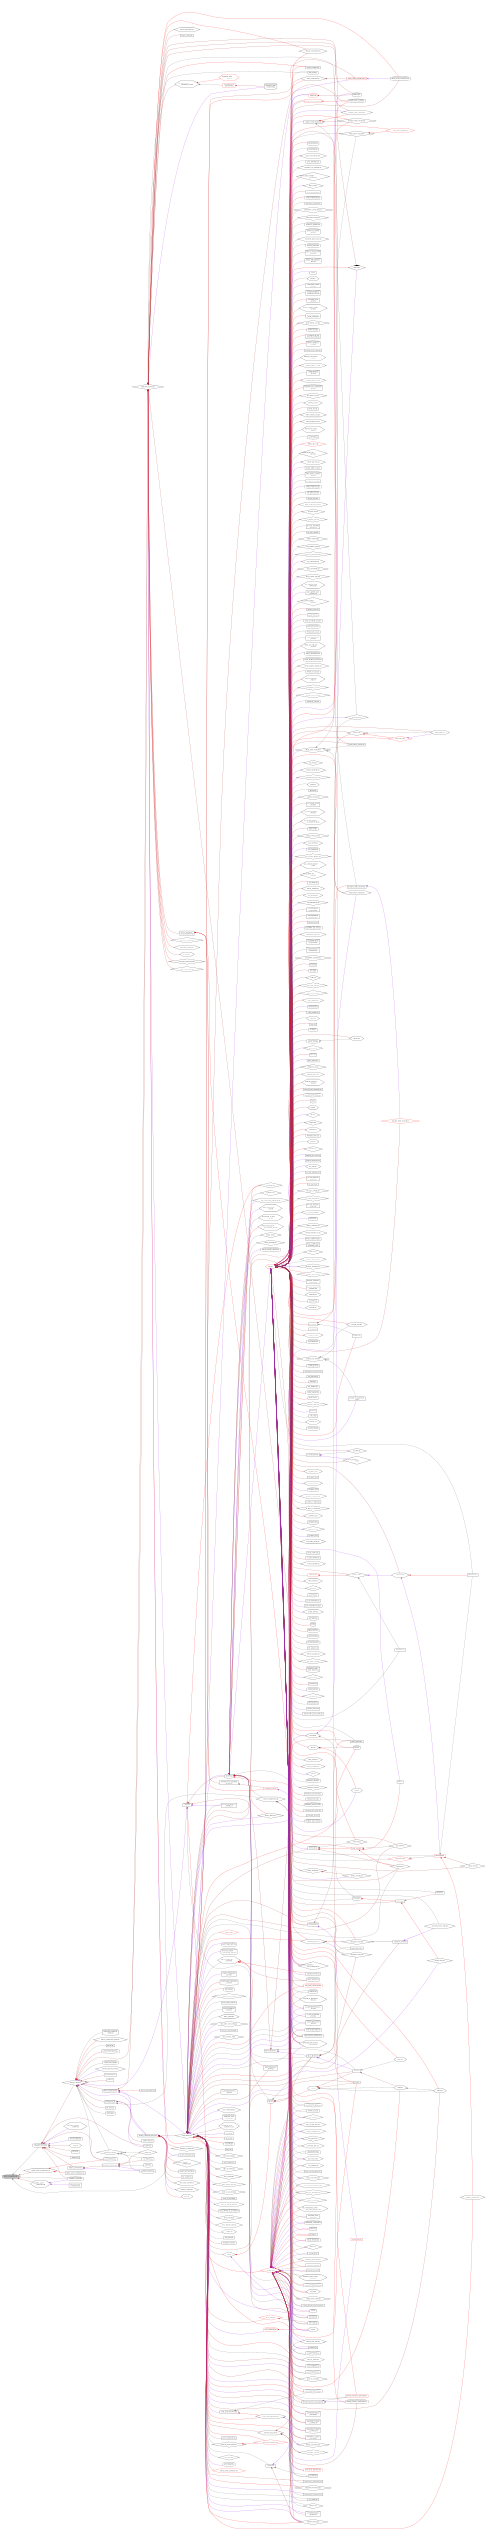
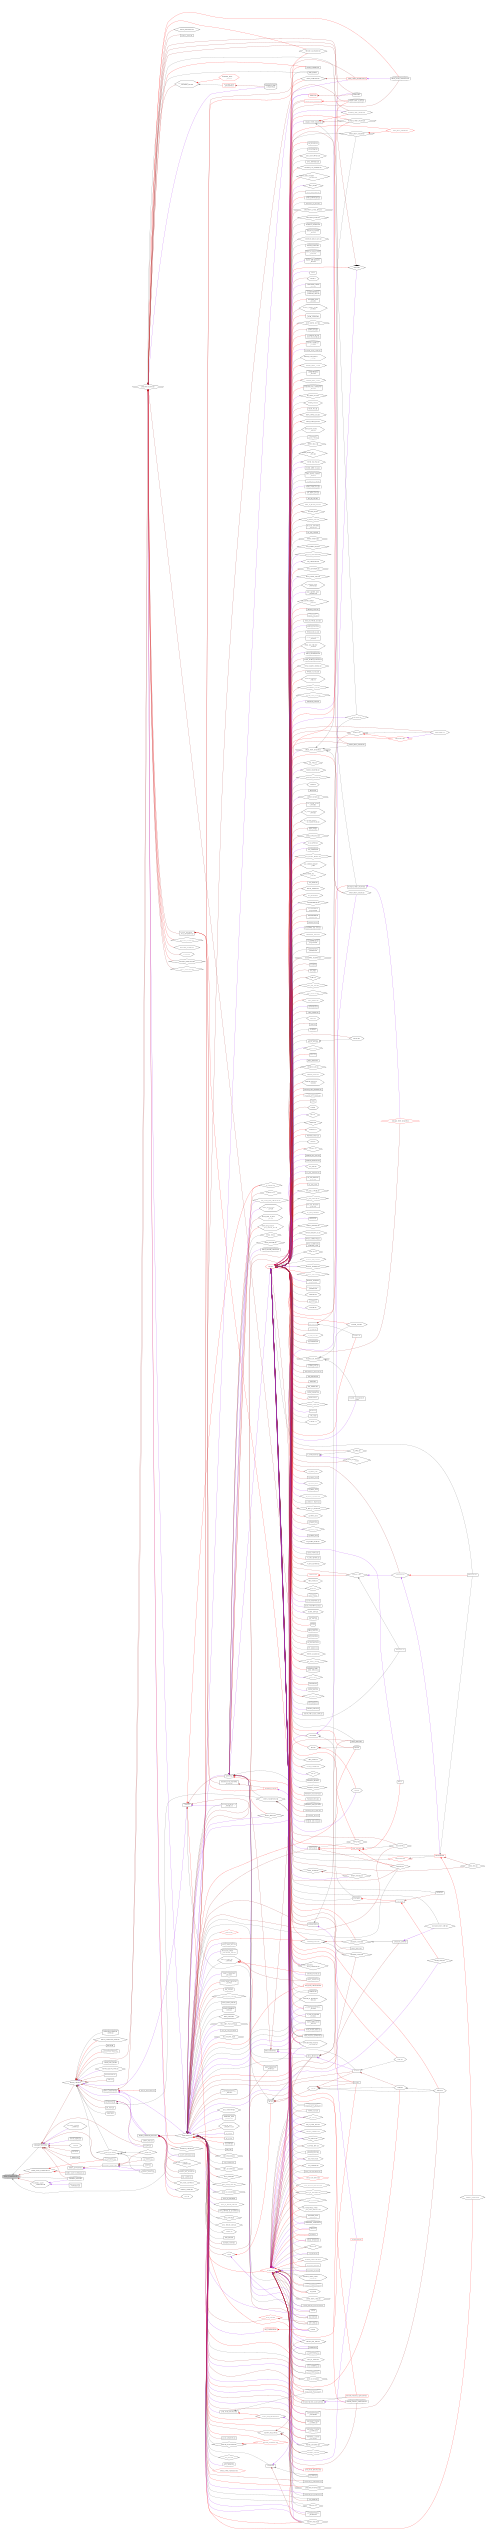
(313, 444) -> (313, 444)
(313, 1428) -> none
(313, 2178) -> (313, 2178)
